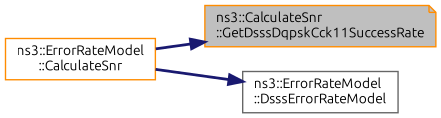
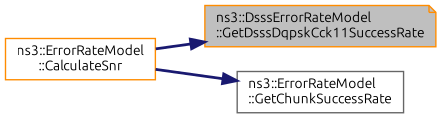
(320, 26) -> (320, 26)
(320, 92) -> (320, 92)
